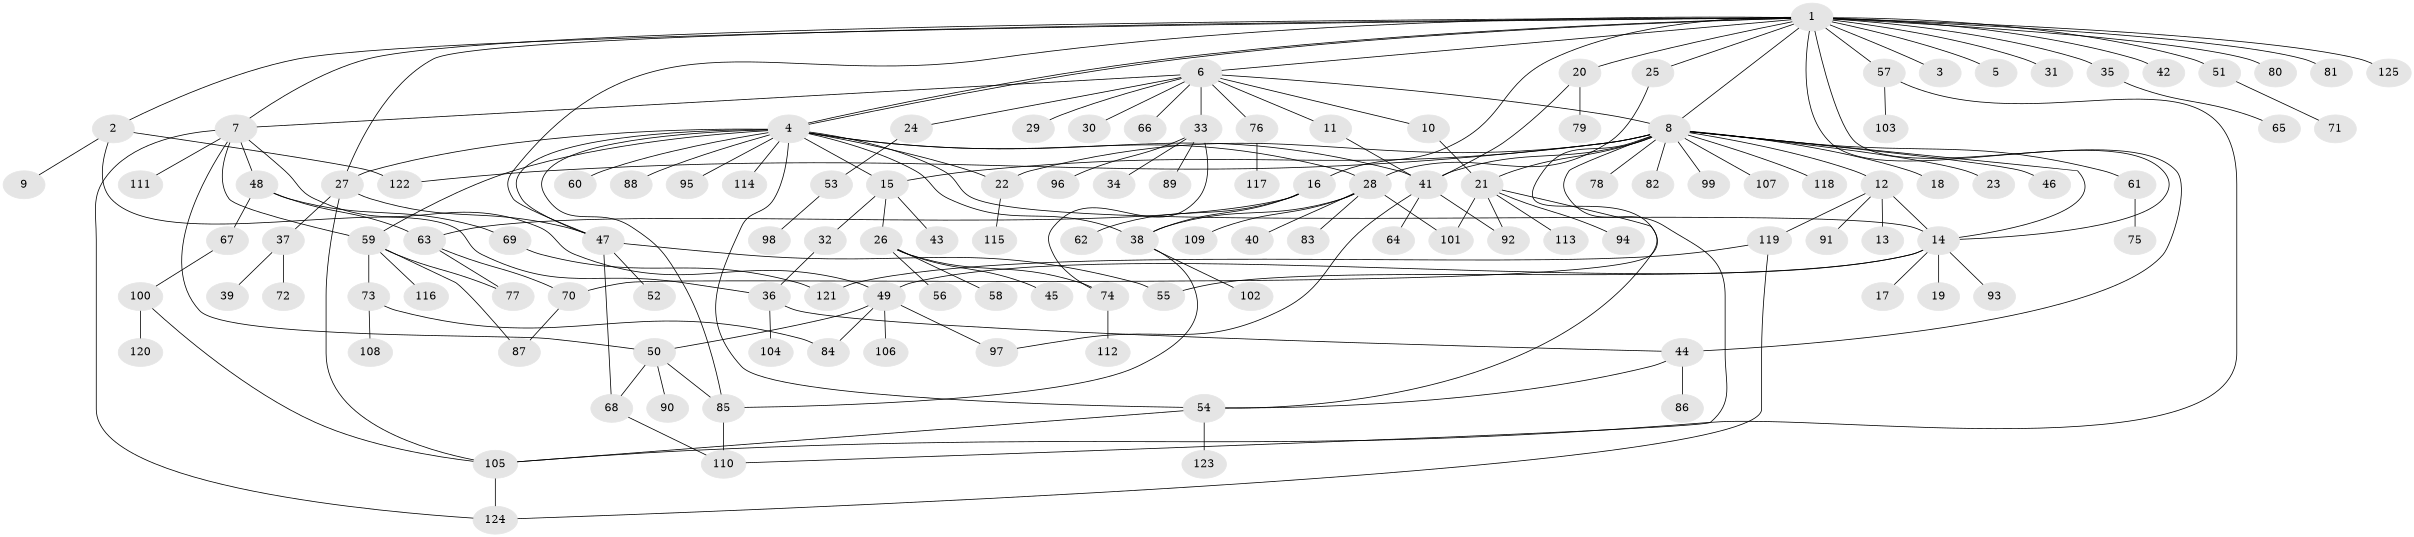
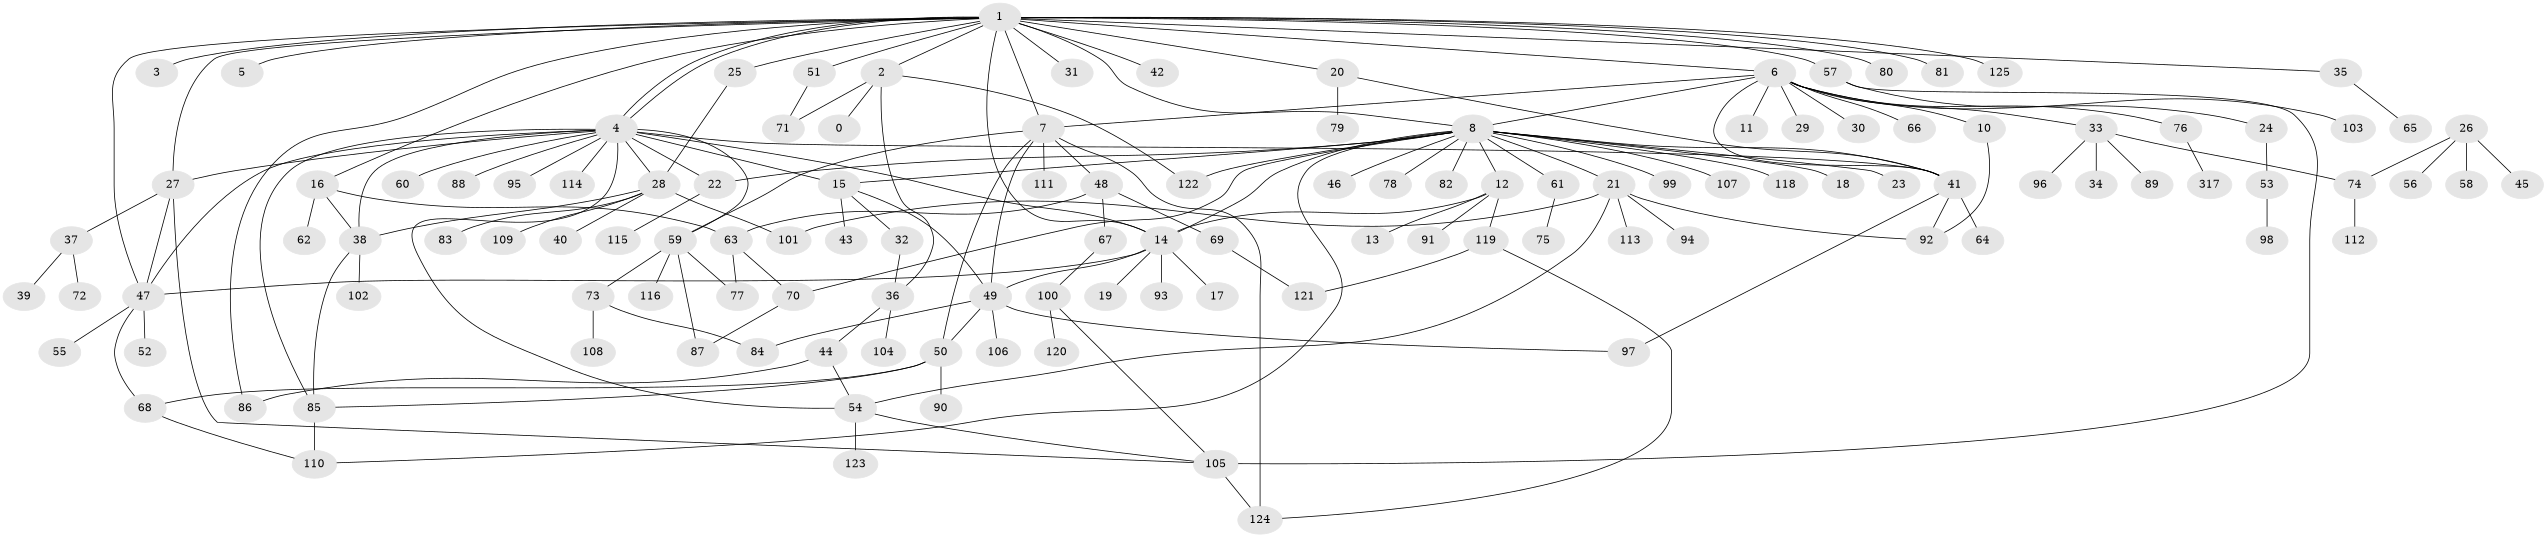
none -> (833, 101)
(1375, 155) -> (1716, 138)
(1455, 157) -> (1984, 196)
(24, 185) -> (839, 129)
(1257, 185) -> (2210, 185)
(884, 213) -> (938, 233)
(2175, 227) -> (499, 78)
(1553, 275) -> (632, 281)
